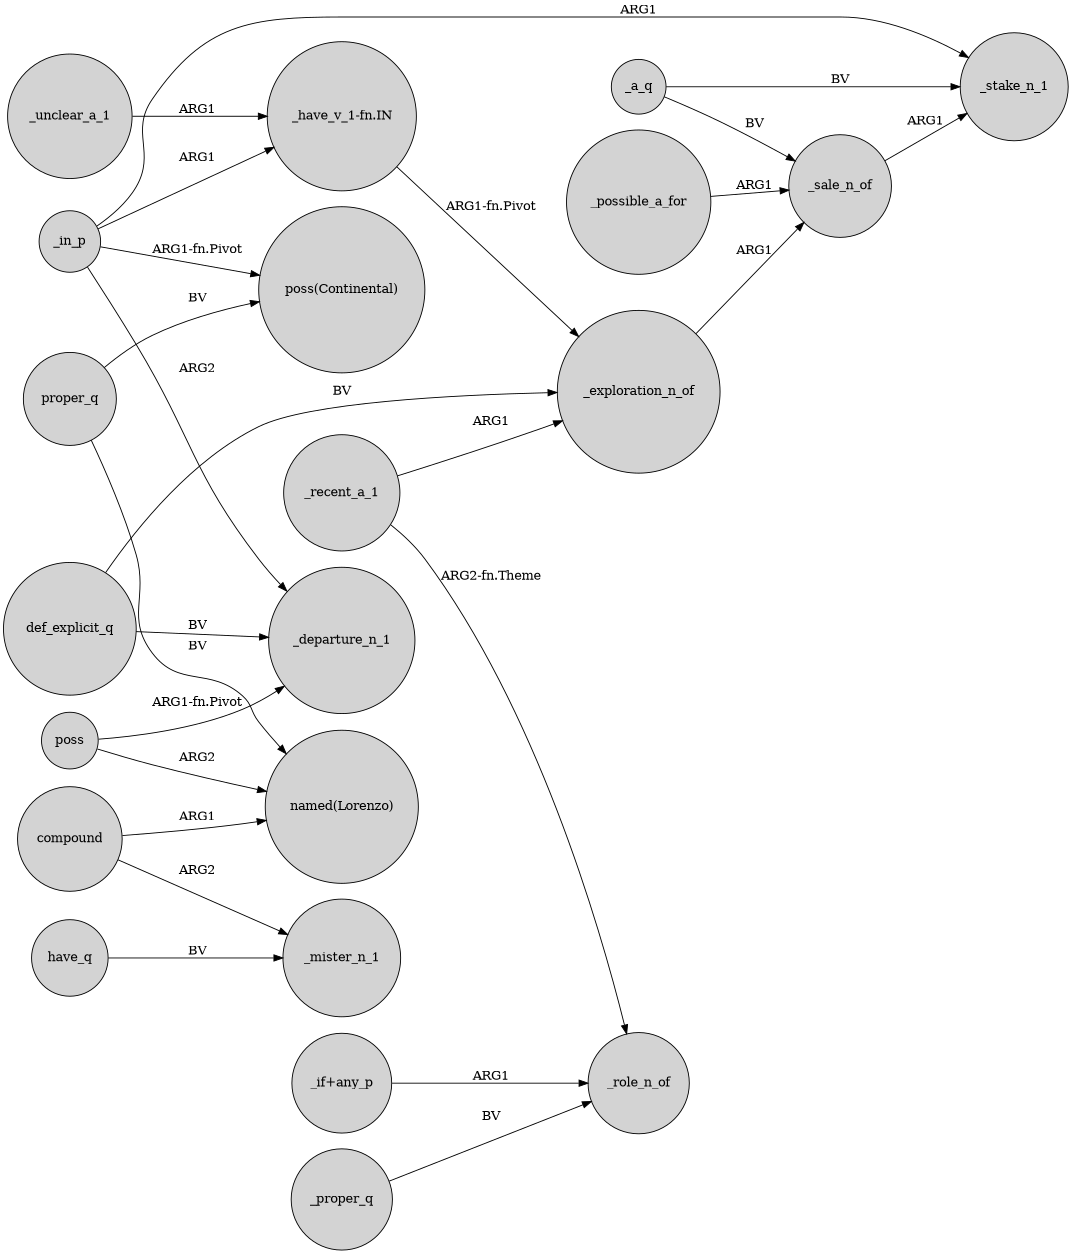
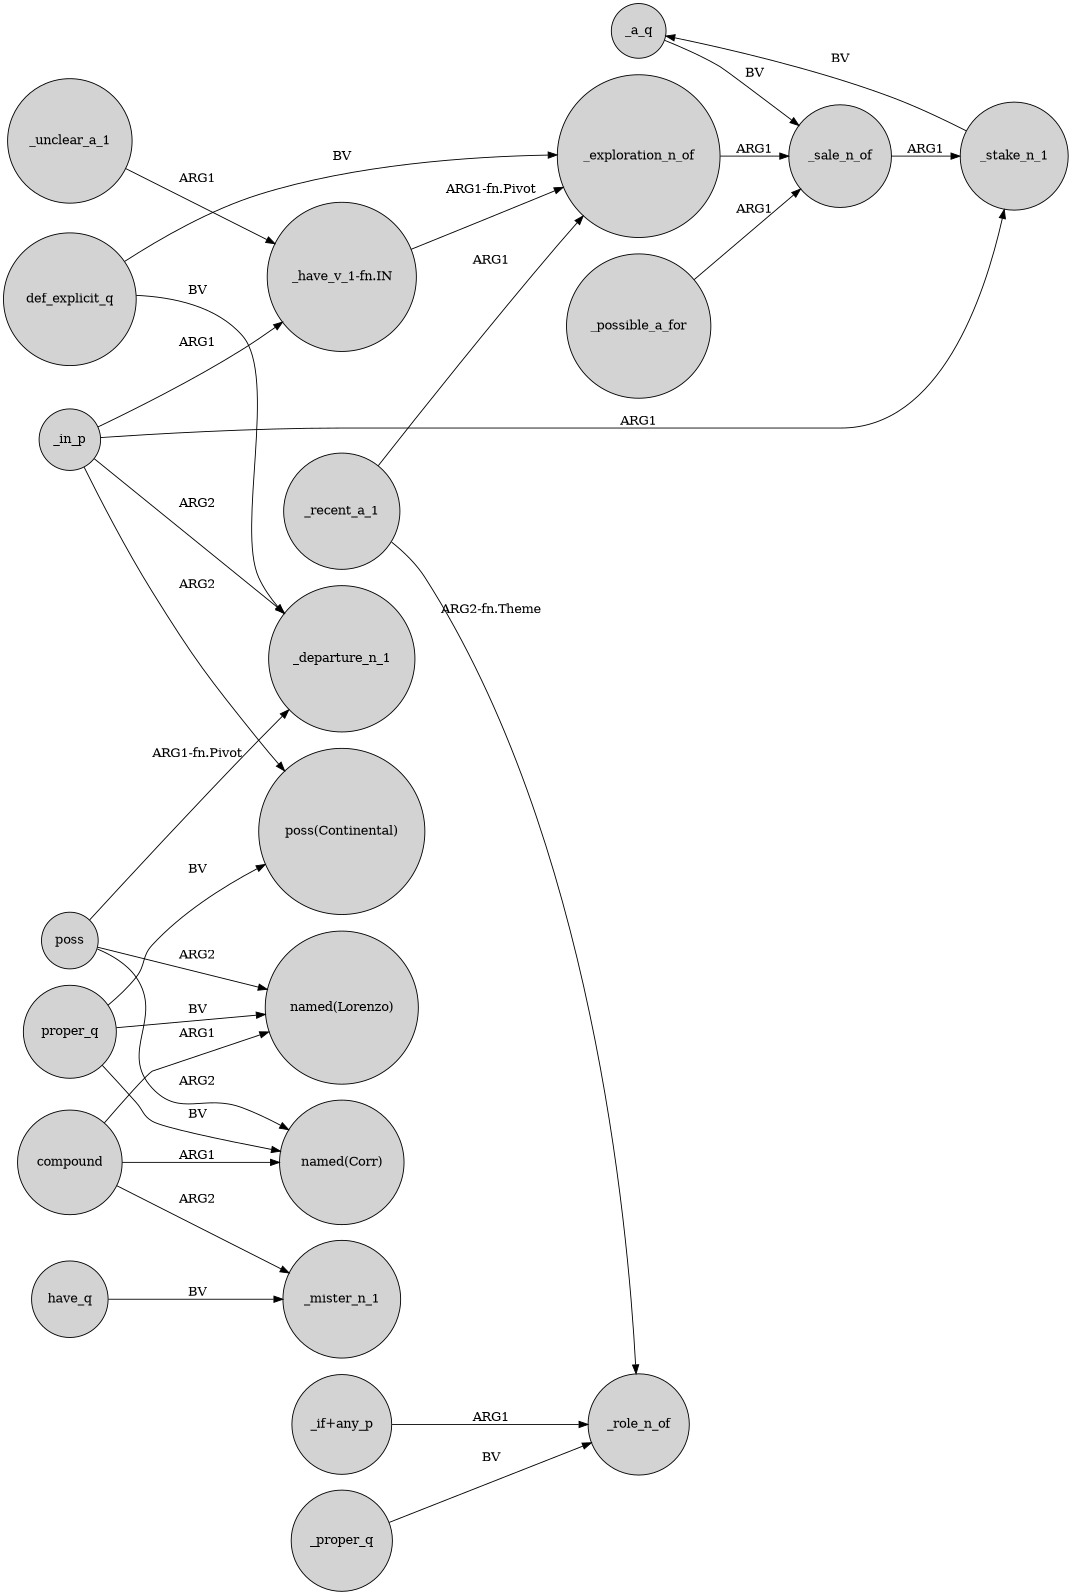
(809, 87) -> (824, 75)
(197, 250) -> (197, 585)
none -> (342, 1162)
